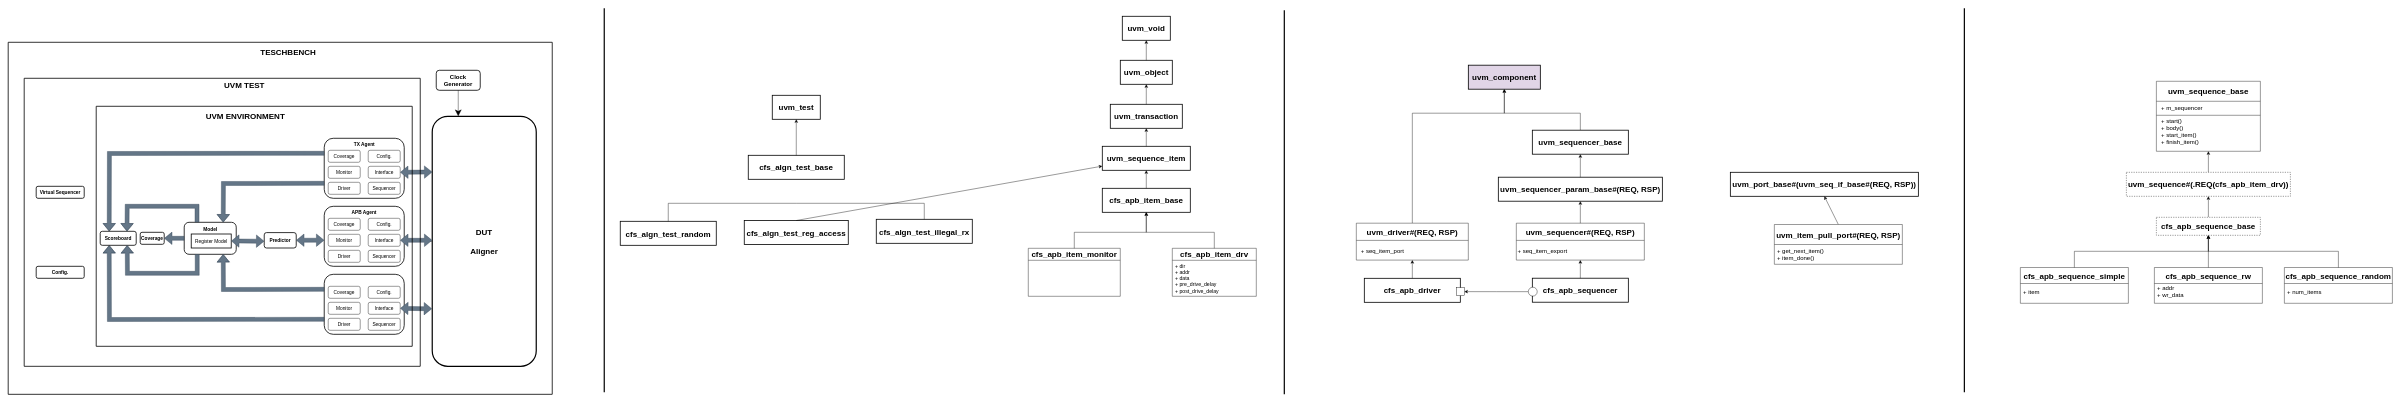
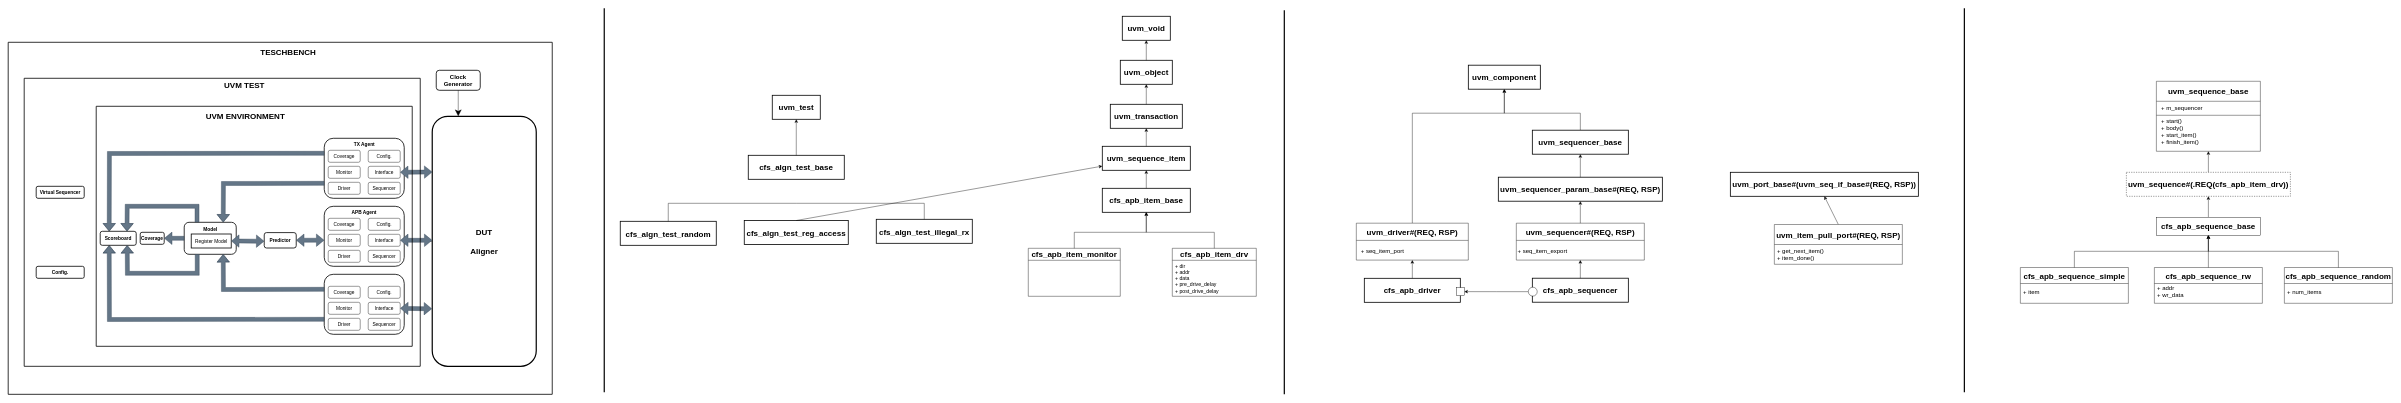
(1504, 77) -> (1504, 77)
(2208, 226) -> (2208, 226)
